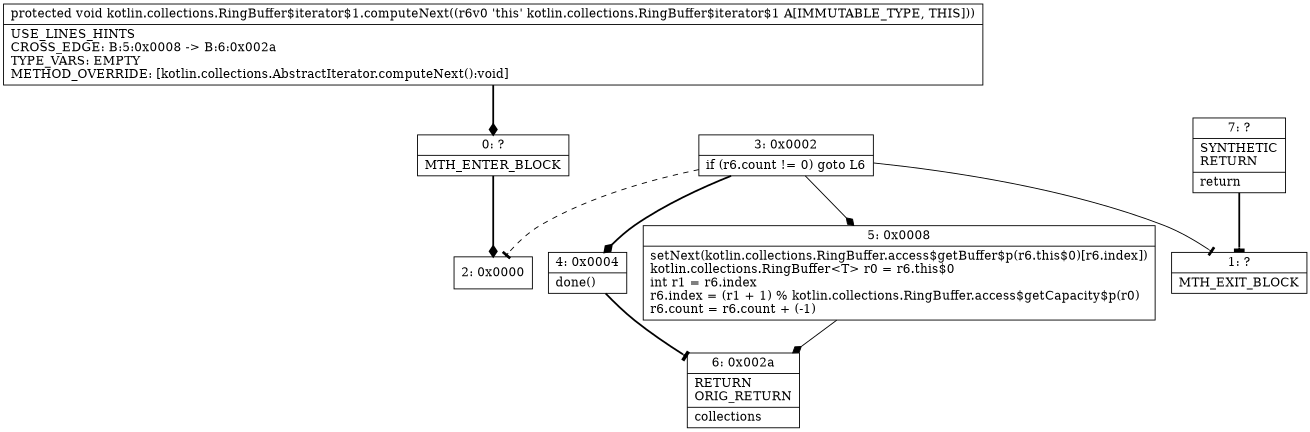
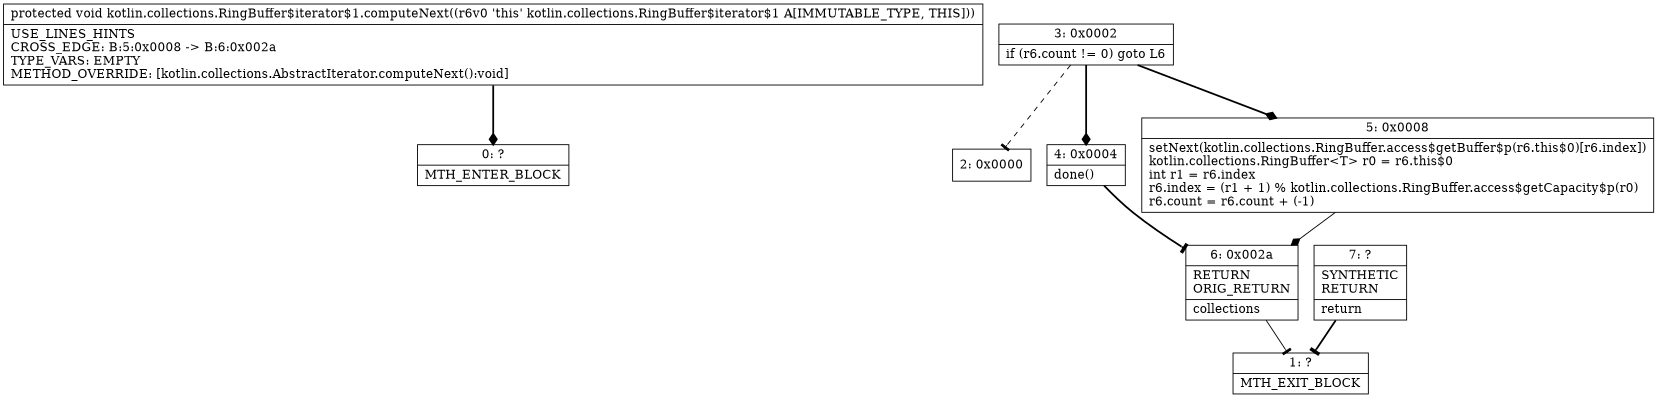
(1046, 191) -> (1276, 335)
(826, 197) -> (1202, 90)
(493, 211) -> none
